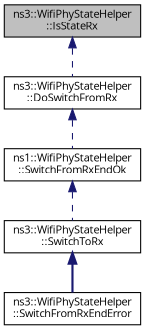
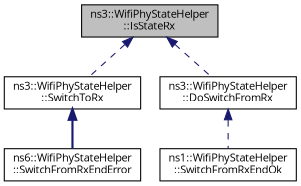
(72, 206) -> (107, 61)
(72, 309) -> (72, 165)
